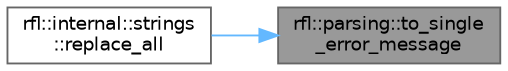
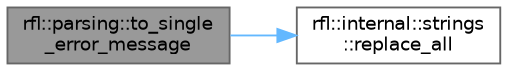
(235, 35) -> (254, 35)
